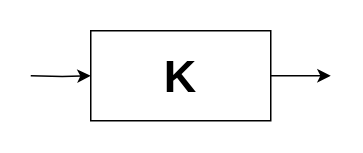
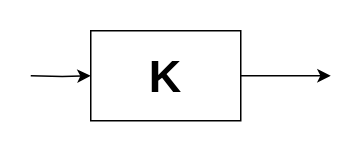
(181, 76) -> (166, 76)
